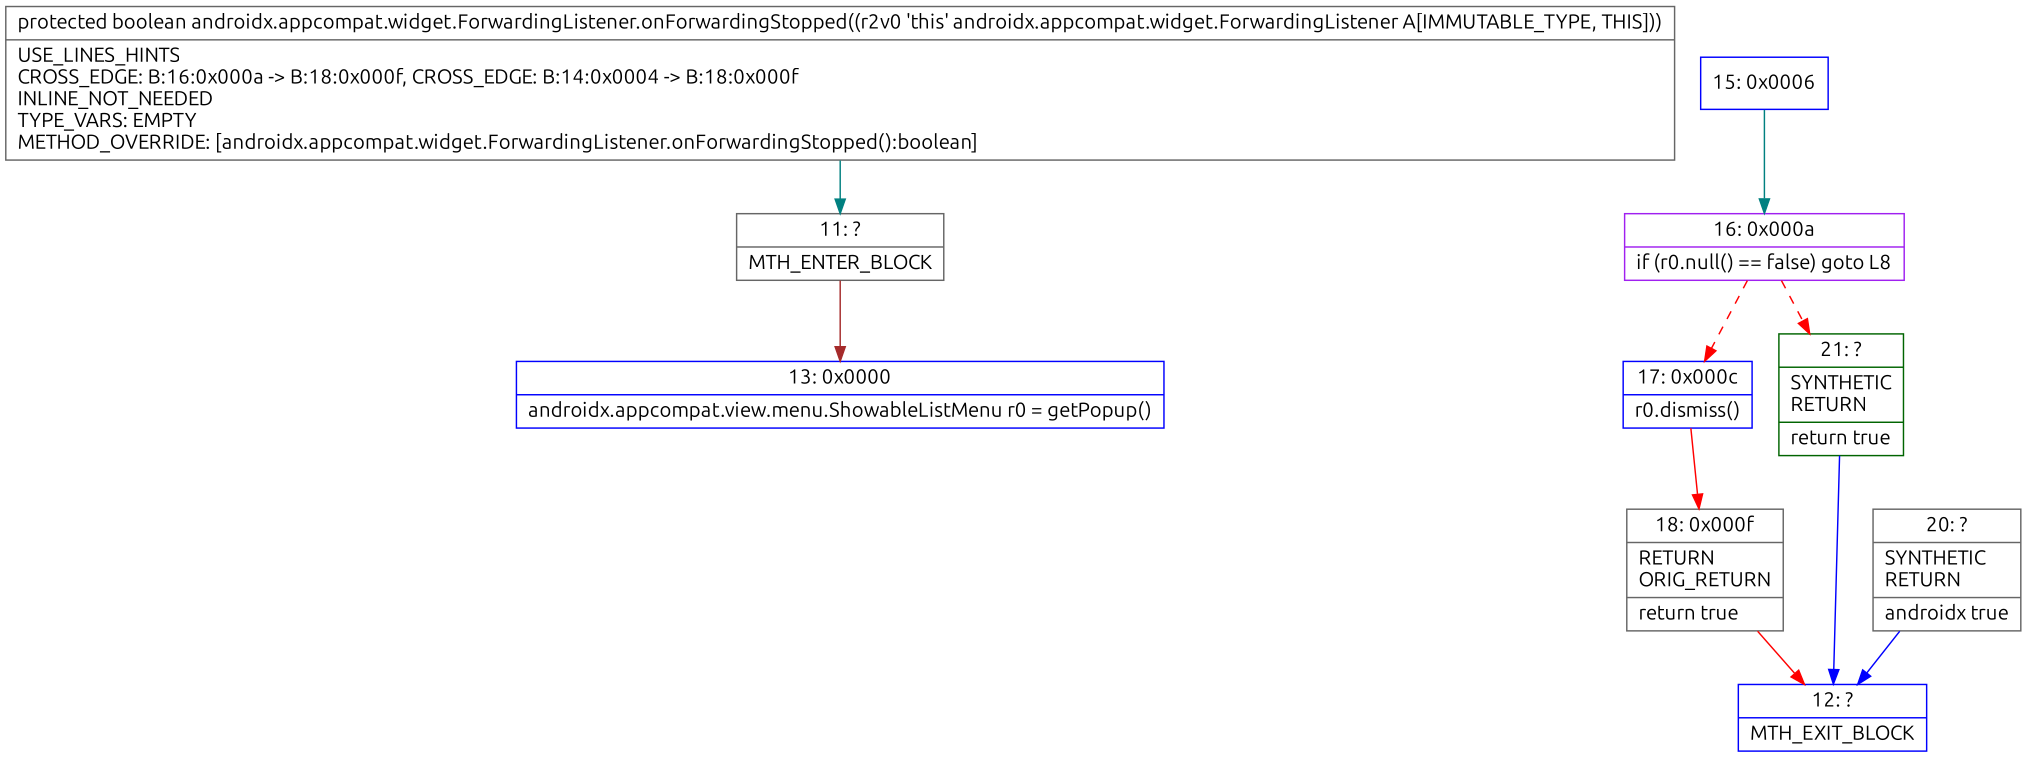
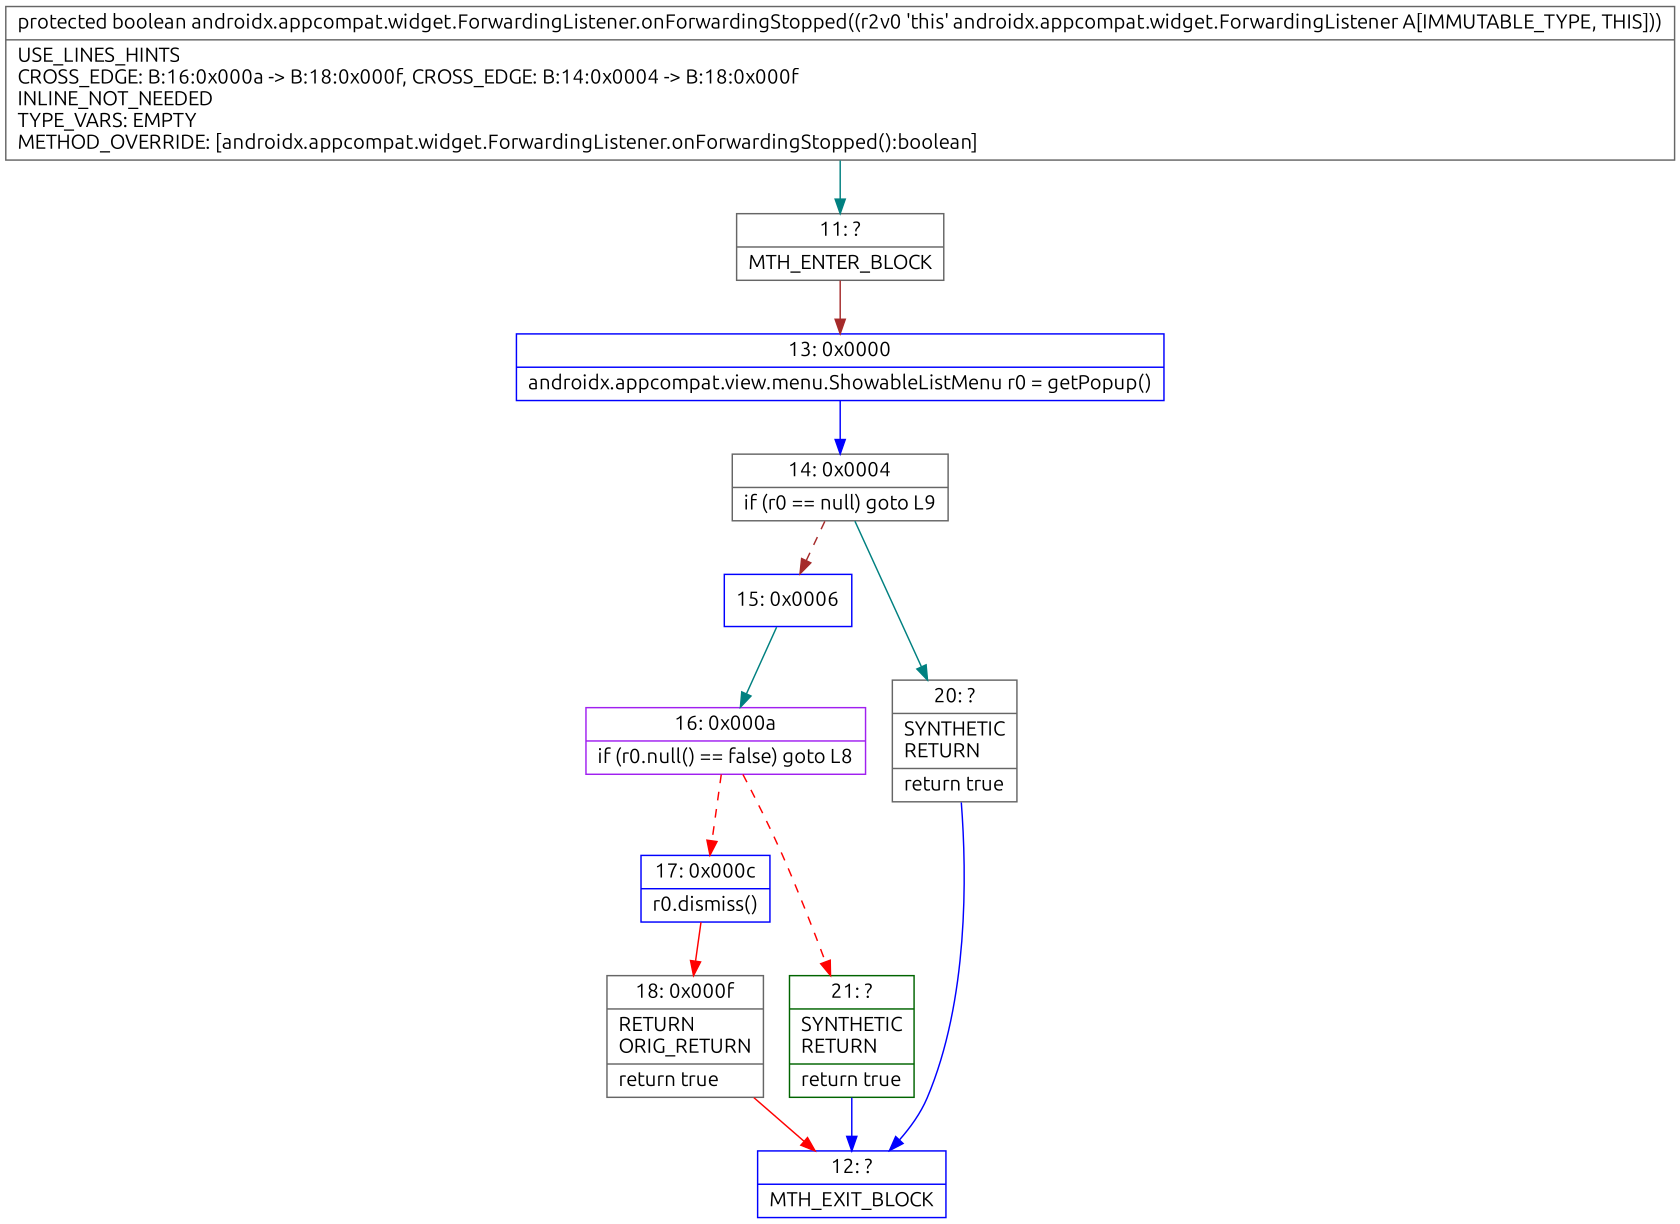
none -> (840, 487)
(1947, 613) -> (955, 784)
